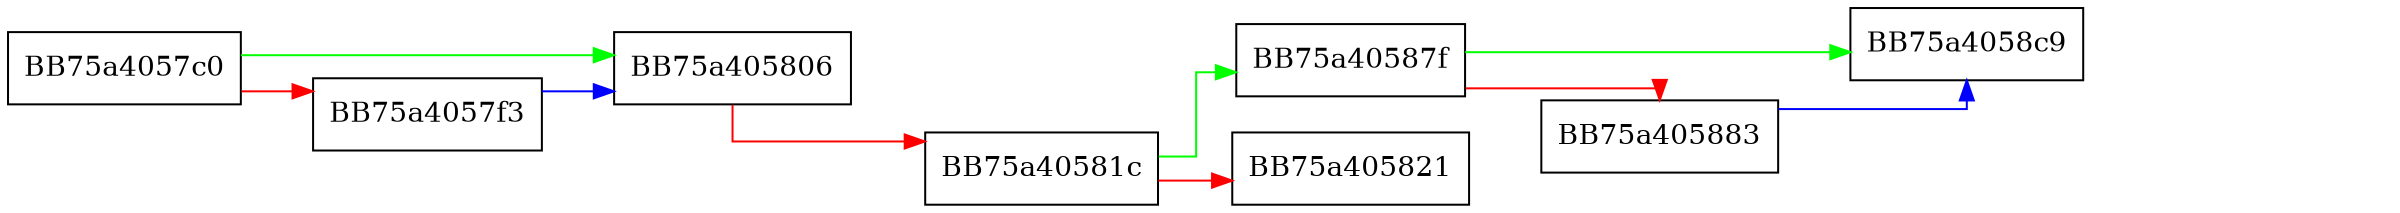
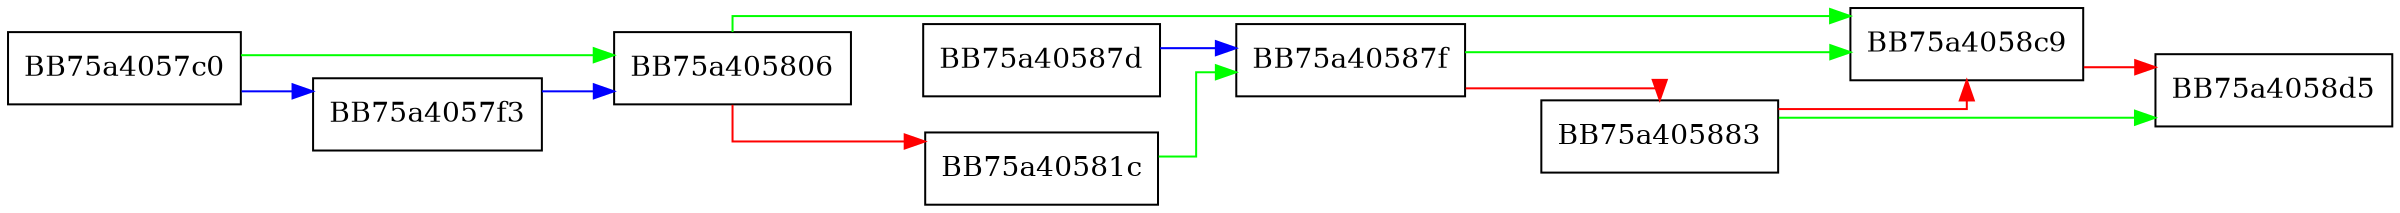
none -> (1273, 16)
none -> (1042, 60)
none -> (2274, 90)
(267, 91) -> (267, 91)
(1877, 109) -> (1877, 109)
(1351, 169) -> none
